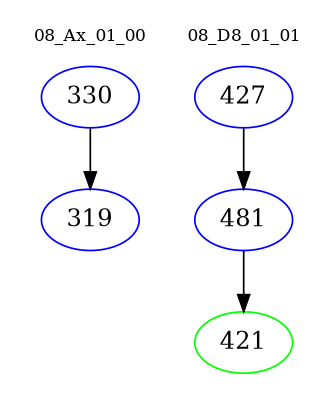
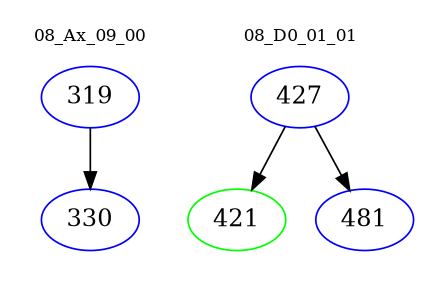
(90, 37) -> (90, 37)
(245, 37) -> (301, 37)
(90, 150) -> (90, 150)
(244, 273) -> (273, 151)
